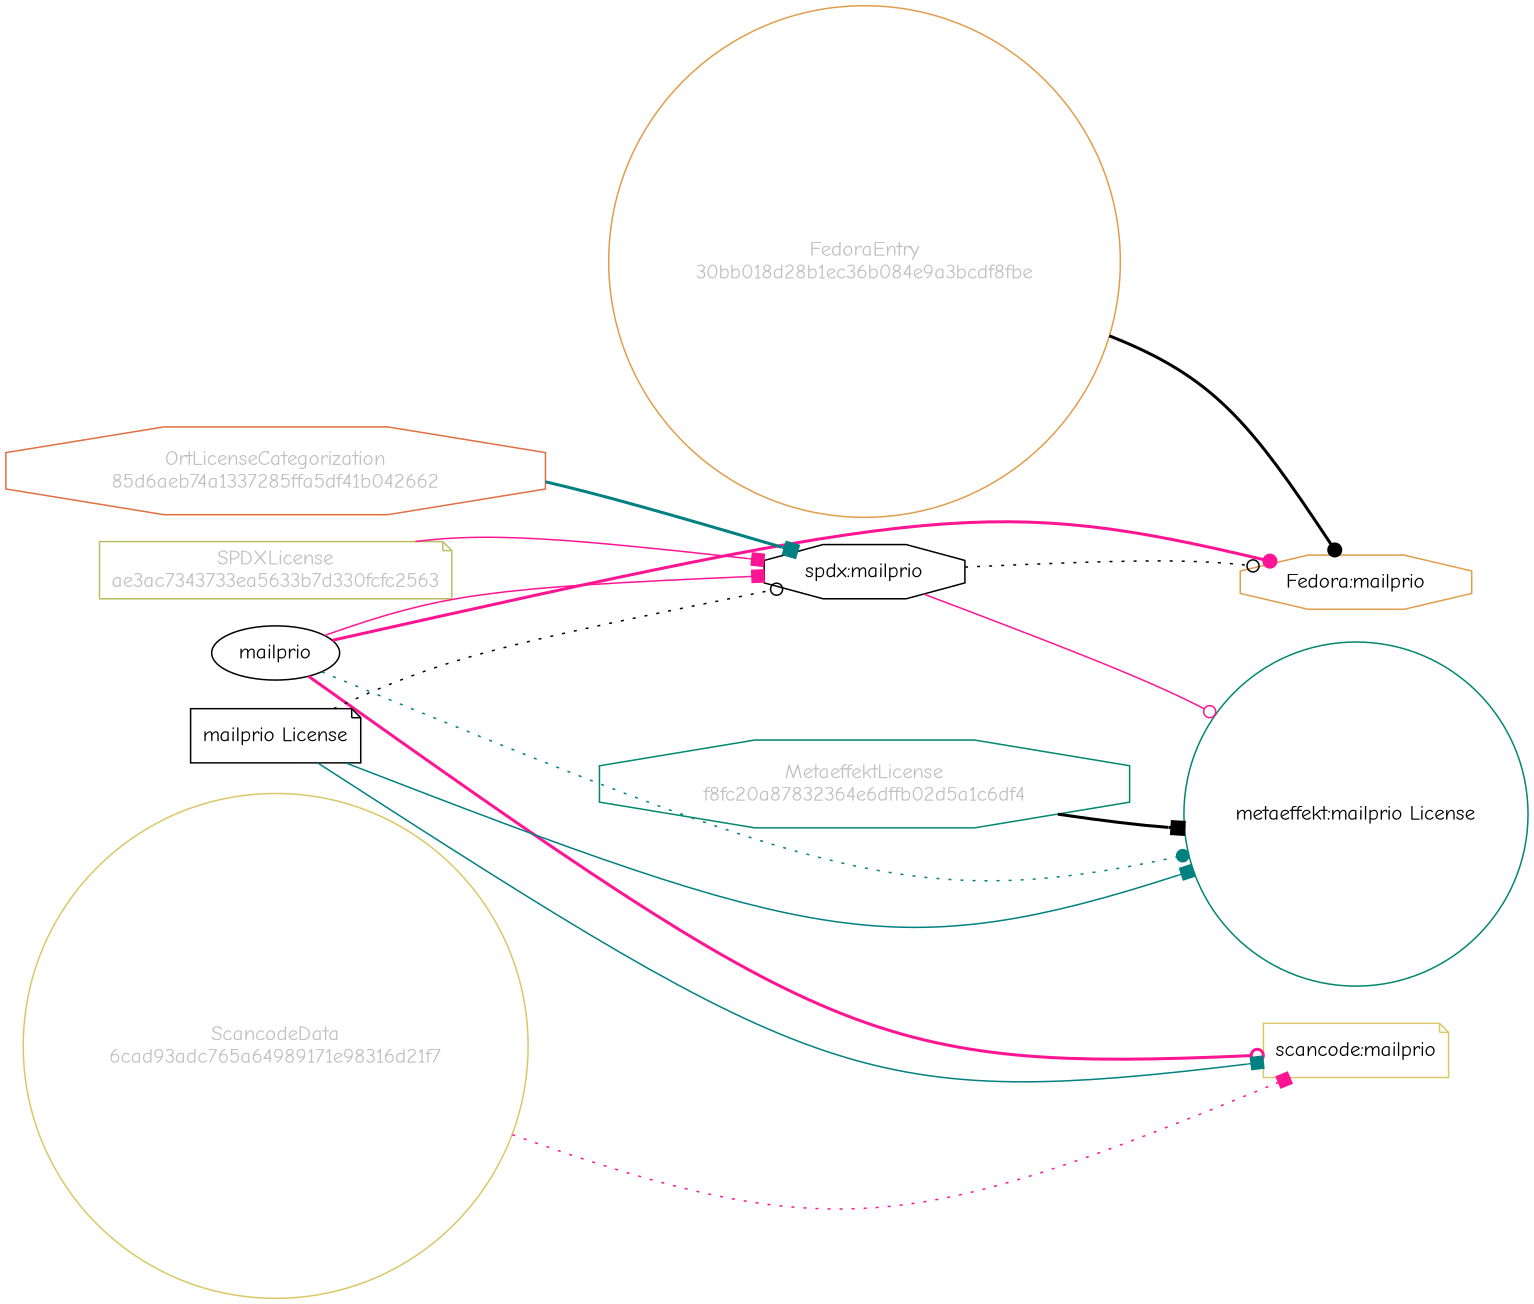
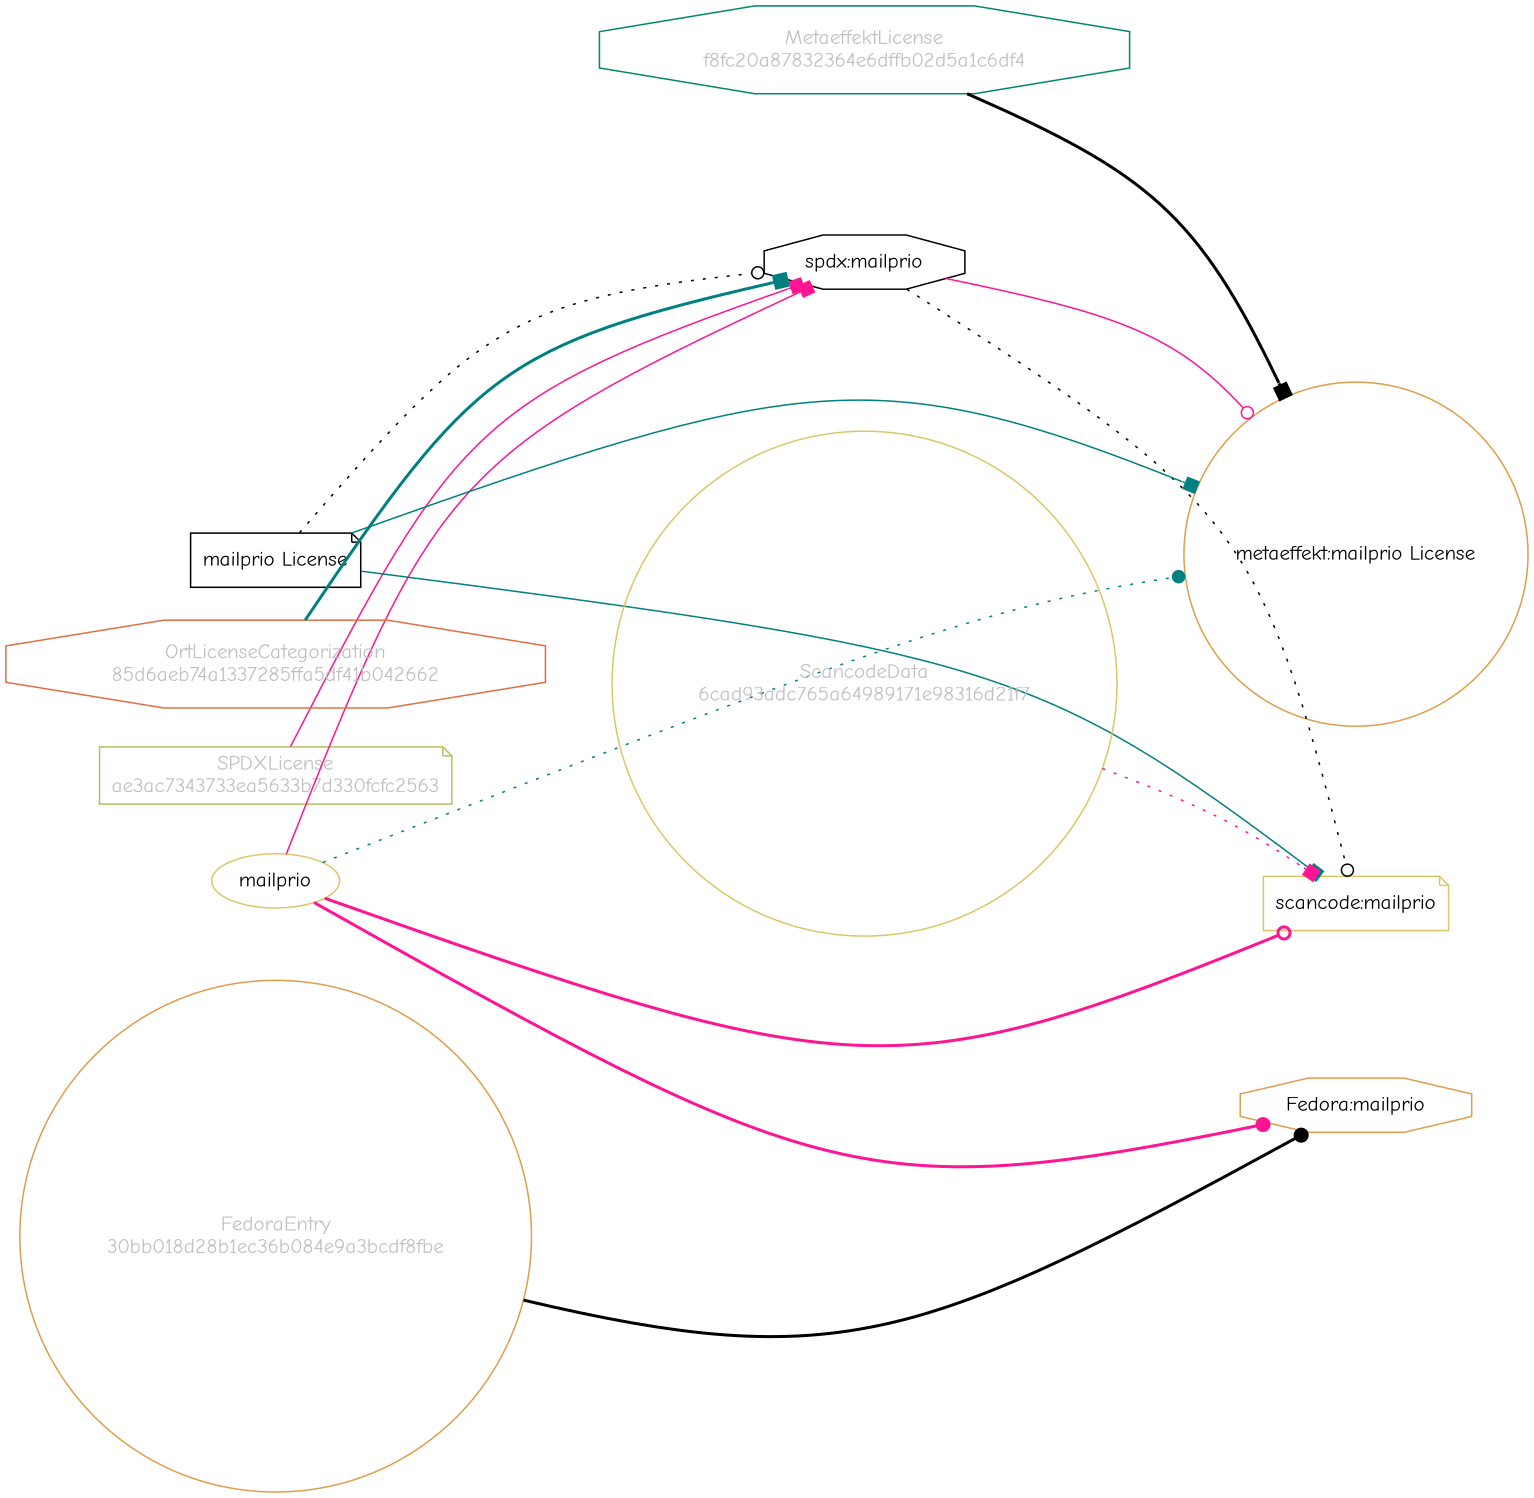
(1106, 562) -> (1207, 516)
(276, 653) -> (276, 881)
(1356, 814) -> (1356, 554)
